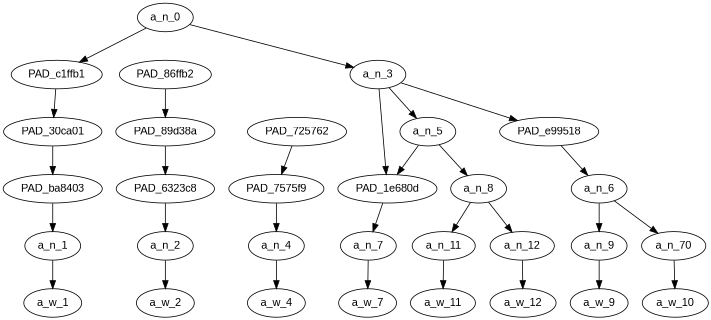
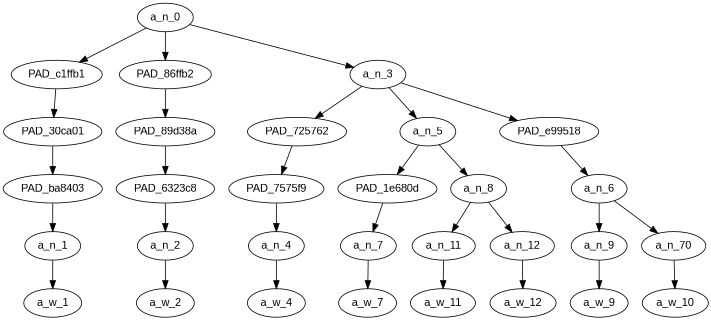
none -> (165, 42)
(382, 128) -> (342, 100)
